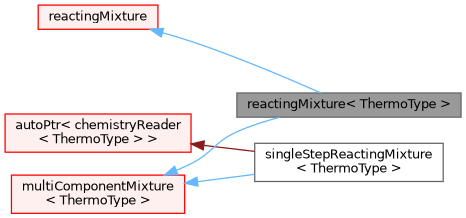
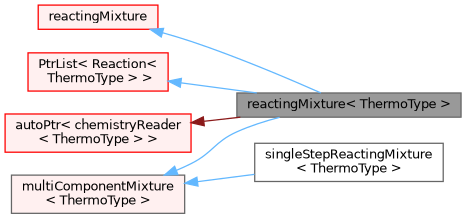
none -> (98, 72)
(229, 148) -> (222, 119)
(98, 194) -> (98, 194)
